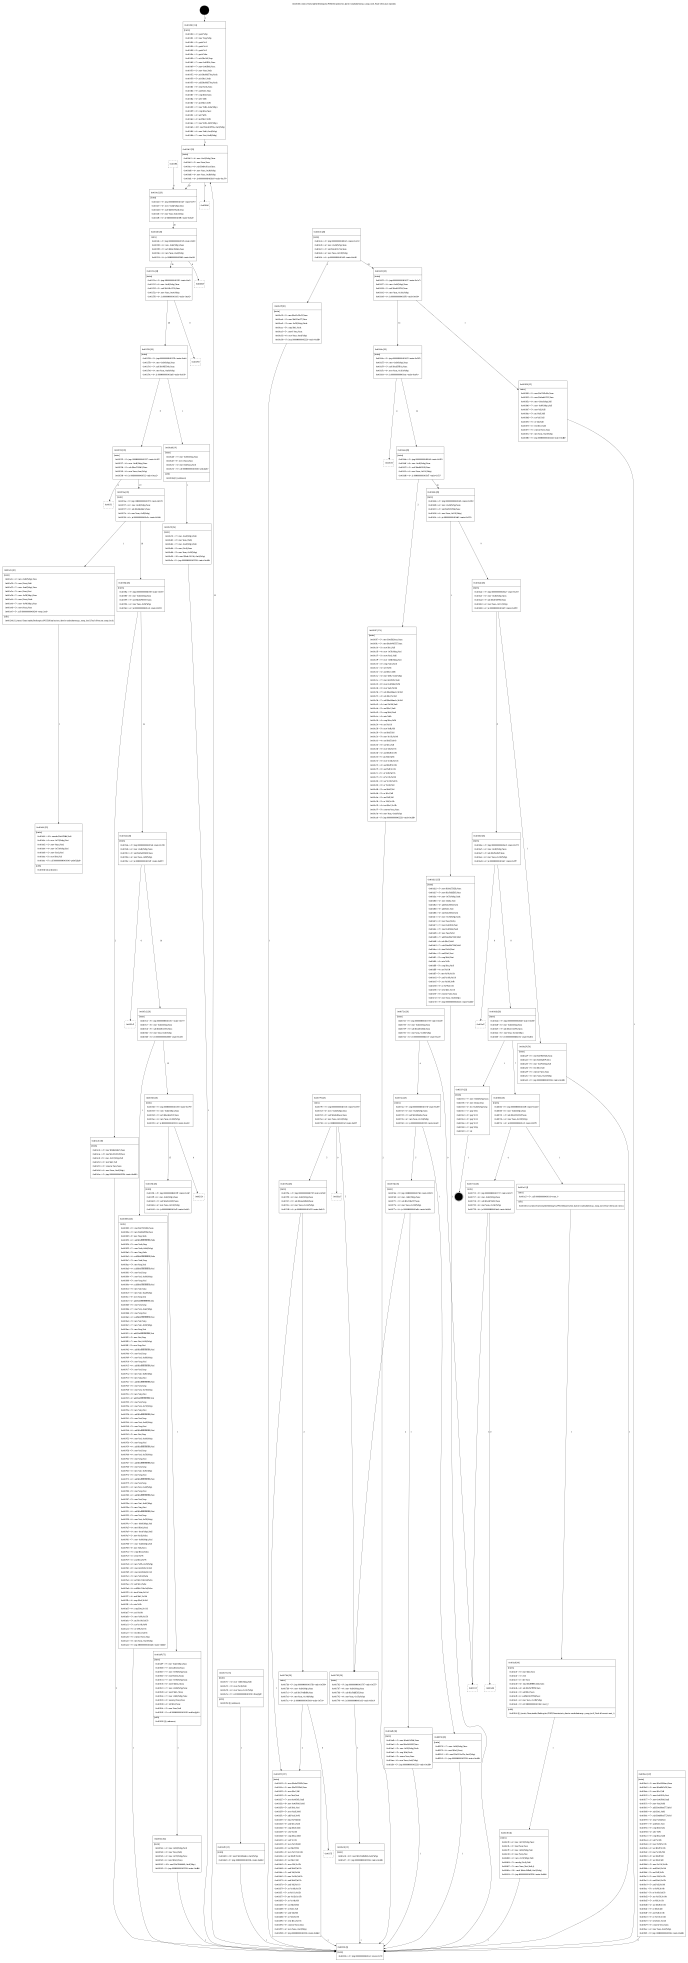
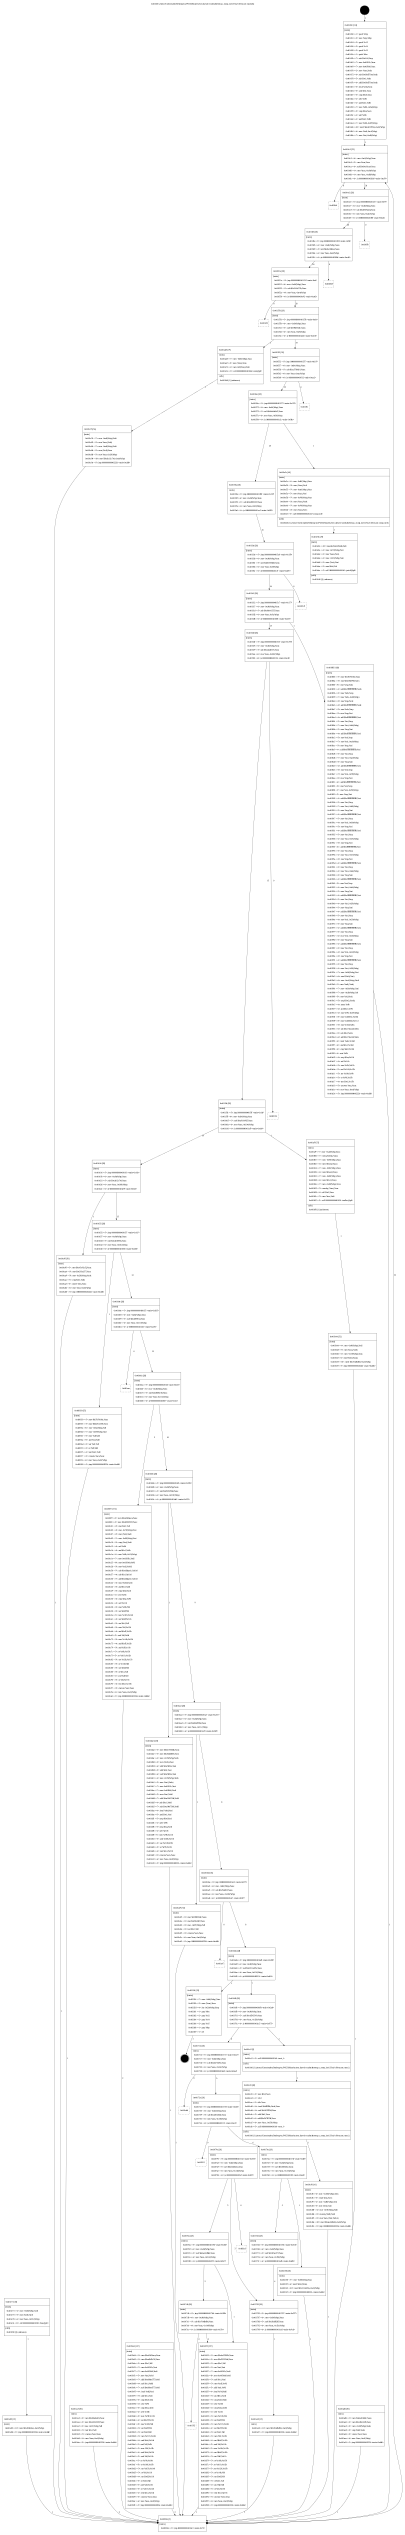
(173, 178) -> (365, 231)
(114, 873) -> none
none -> (180, 1146)
(477, 1448) -> (216, 2084)
(409, 1470) -> none
